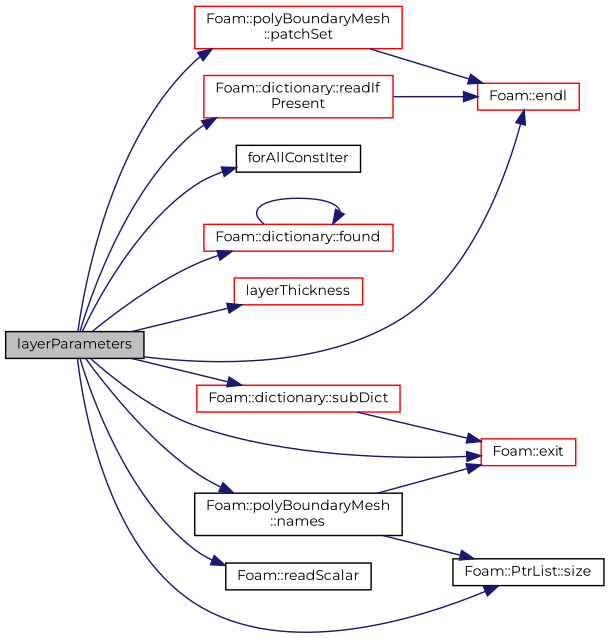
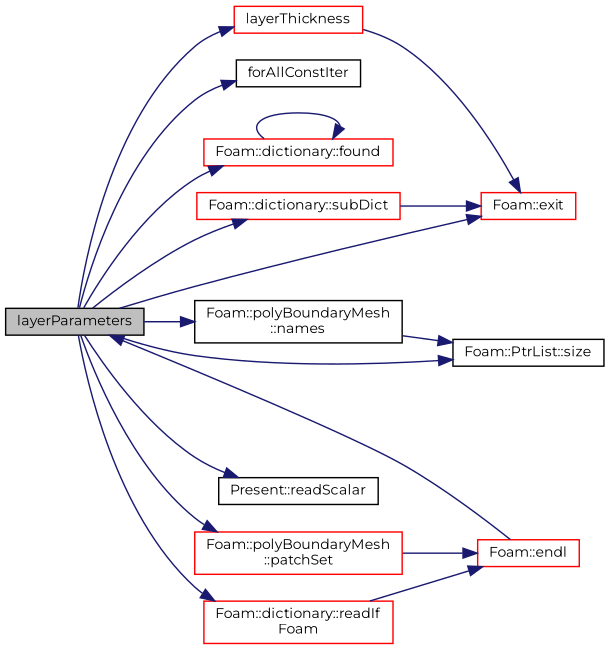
(298, 97) -> (298, 622)
(388, 326) -> (324, 426)
(422, 481) -> (452, 91)
(298, 576) -> (298, 491)
